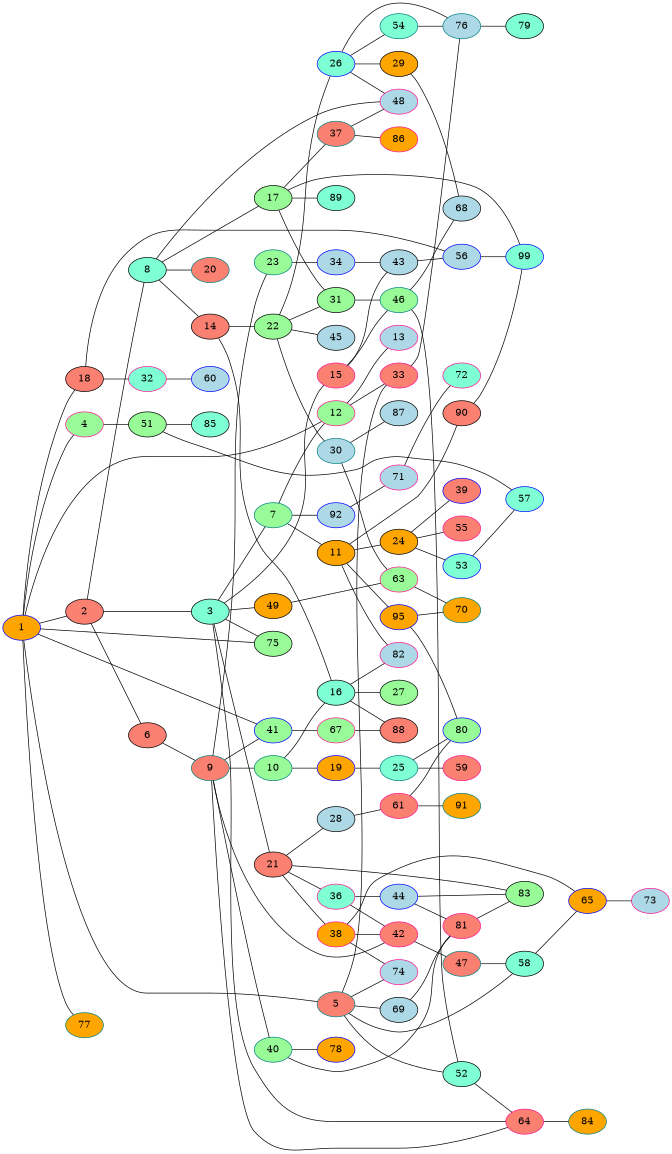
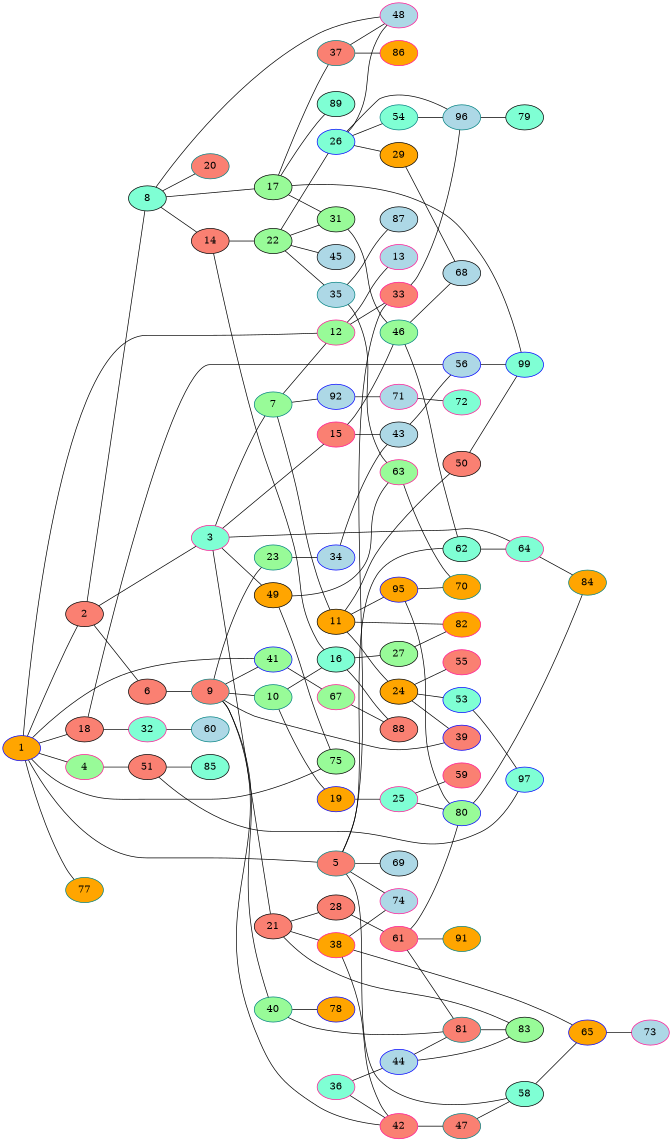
(462, 26) -> (462, 117)
(210, 379) -> (210, 729)
(462, 413) -> (462, 464)
(147, 424) -> (147, 767)
(336, 451) -> (336, 295)
(525, 499) -> (525, 780)
(210, 612) -> (210, 538)
(242, 628) -> (302, 671)
(399, 655) -> (462, 625)
(367, 674) -> (430, 639)
none -> (534, 703)
(399, 768) -> (399, 799)
(336, 819) -> (336, 907)
(305, 881) -> none
(462, 926) -> (462, 1030)
(429, 971) -> (430, 984)
(462, 1074) -> (462, 549)
(241, 1087) -> (332, 737)
(525, 1122) -> (525, 549)
